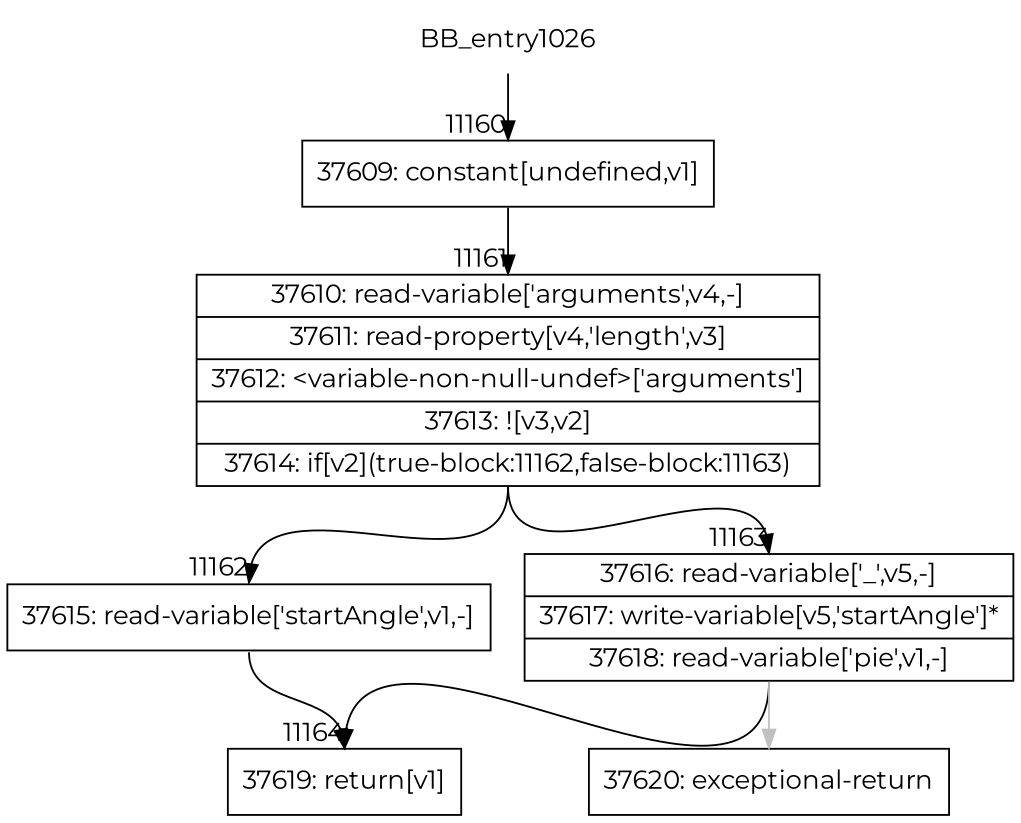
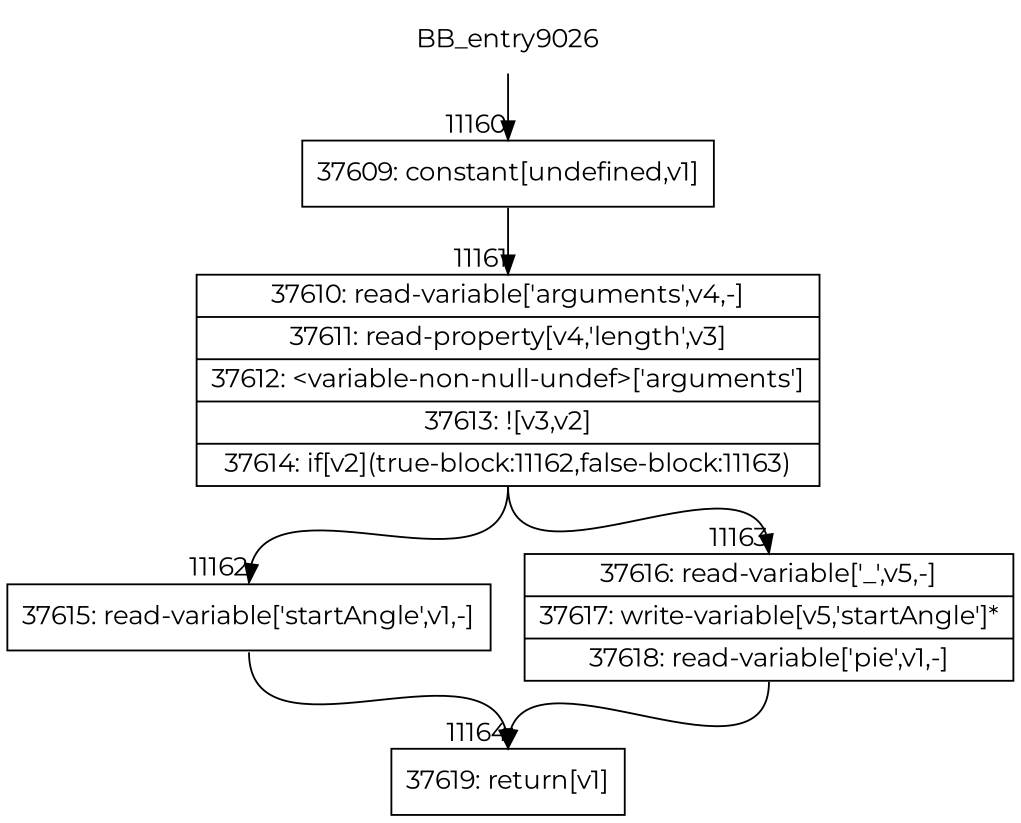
(508, 40) -> (508, 40)
(769, 782) -> none
